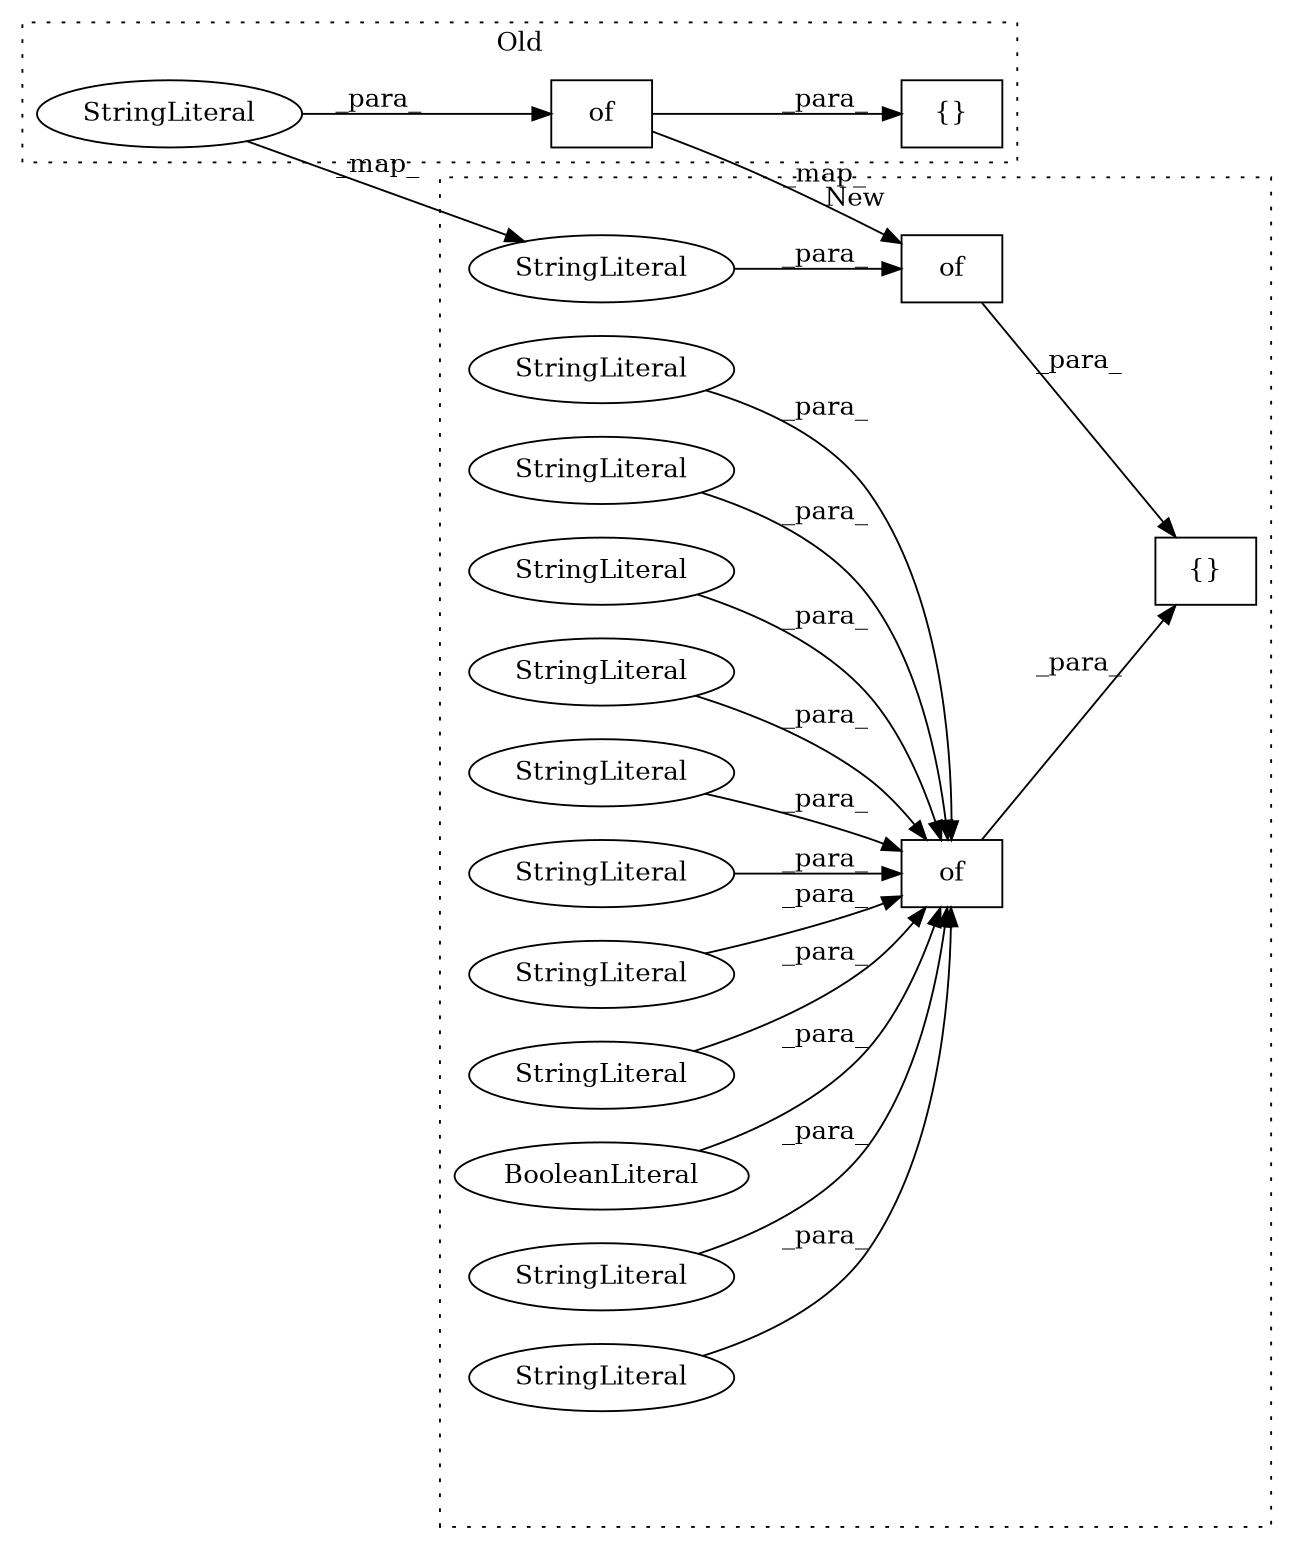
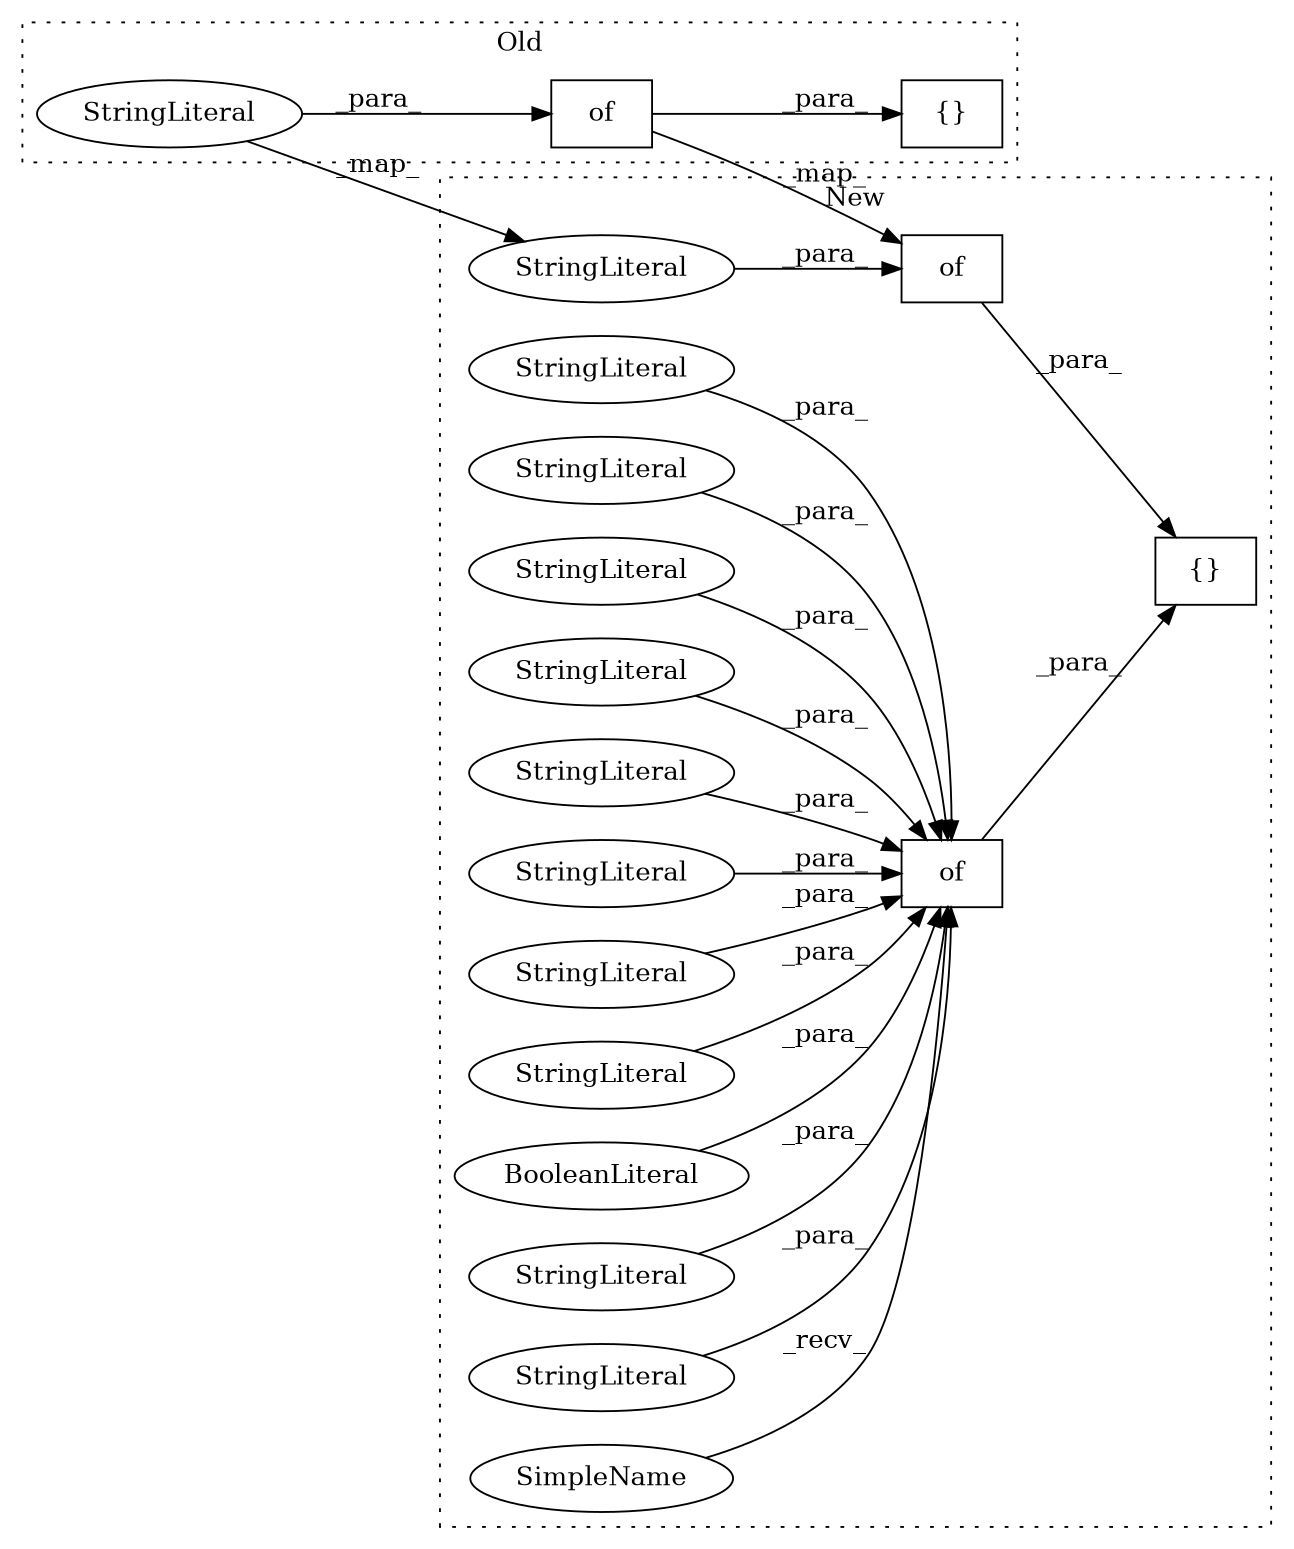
none -> (602, 1478)
